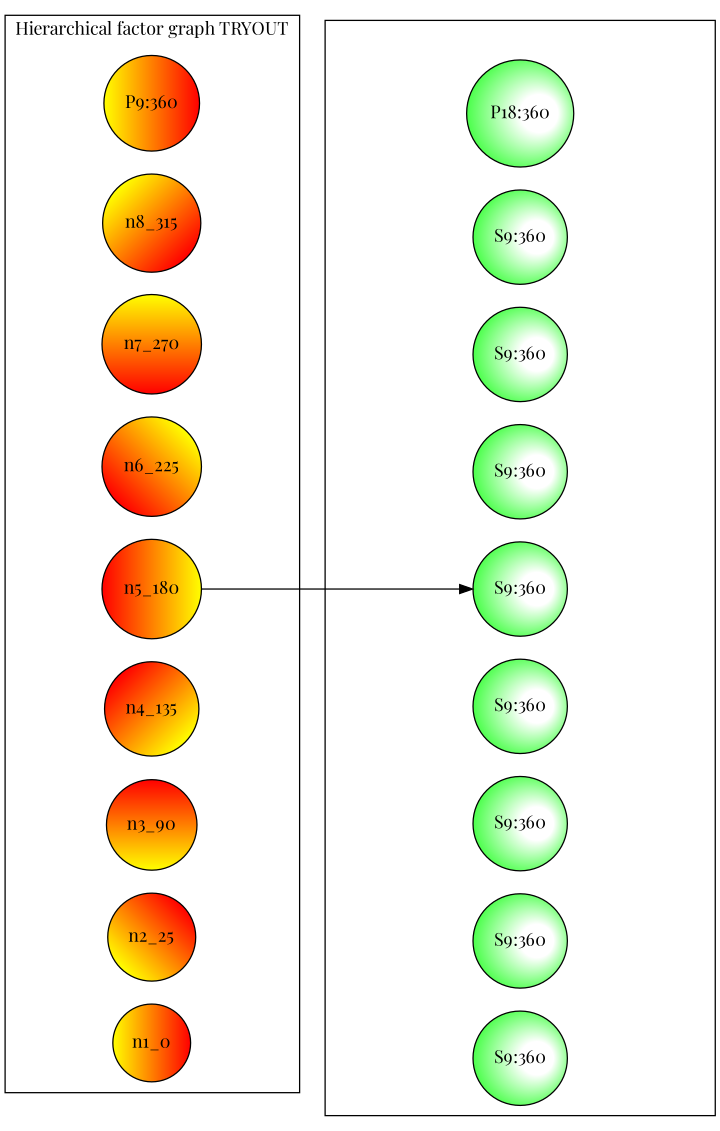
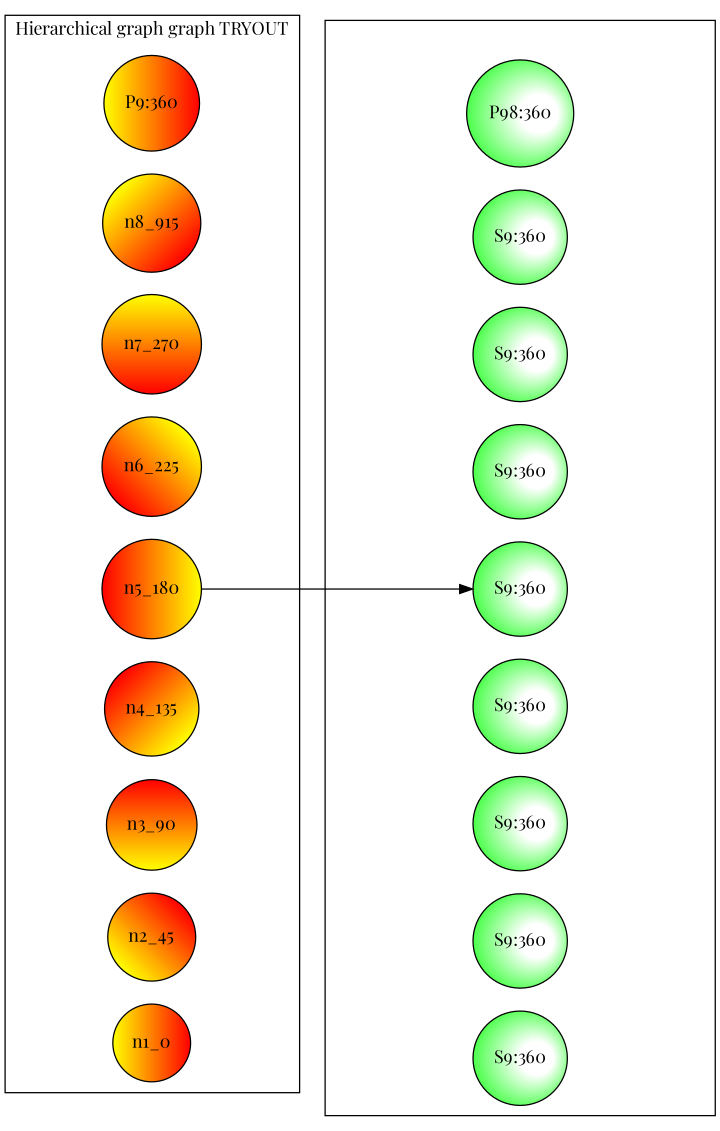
(152, 30) -> (152, 30)
(520, 113) -> (520, 113)
(152, 223) -> (152, 223)
(152, 937) -> (152, 937)
